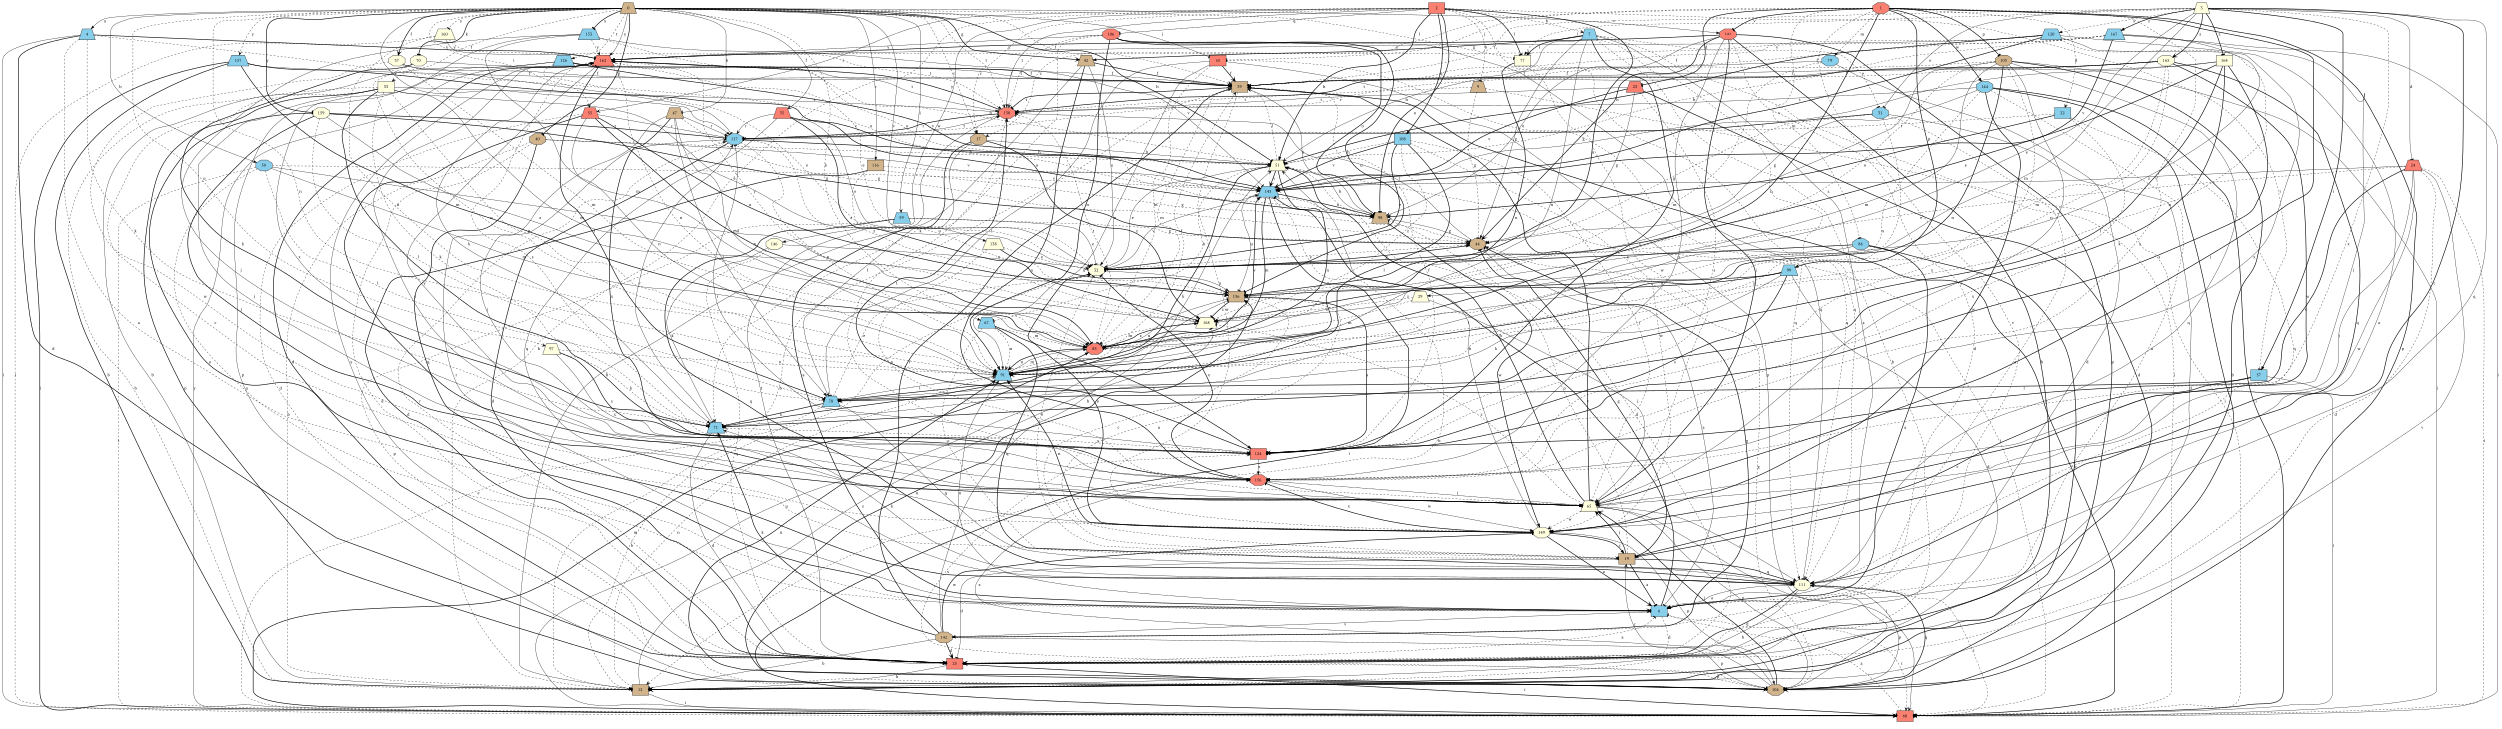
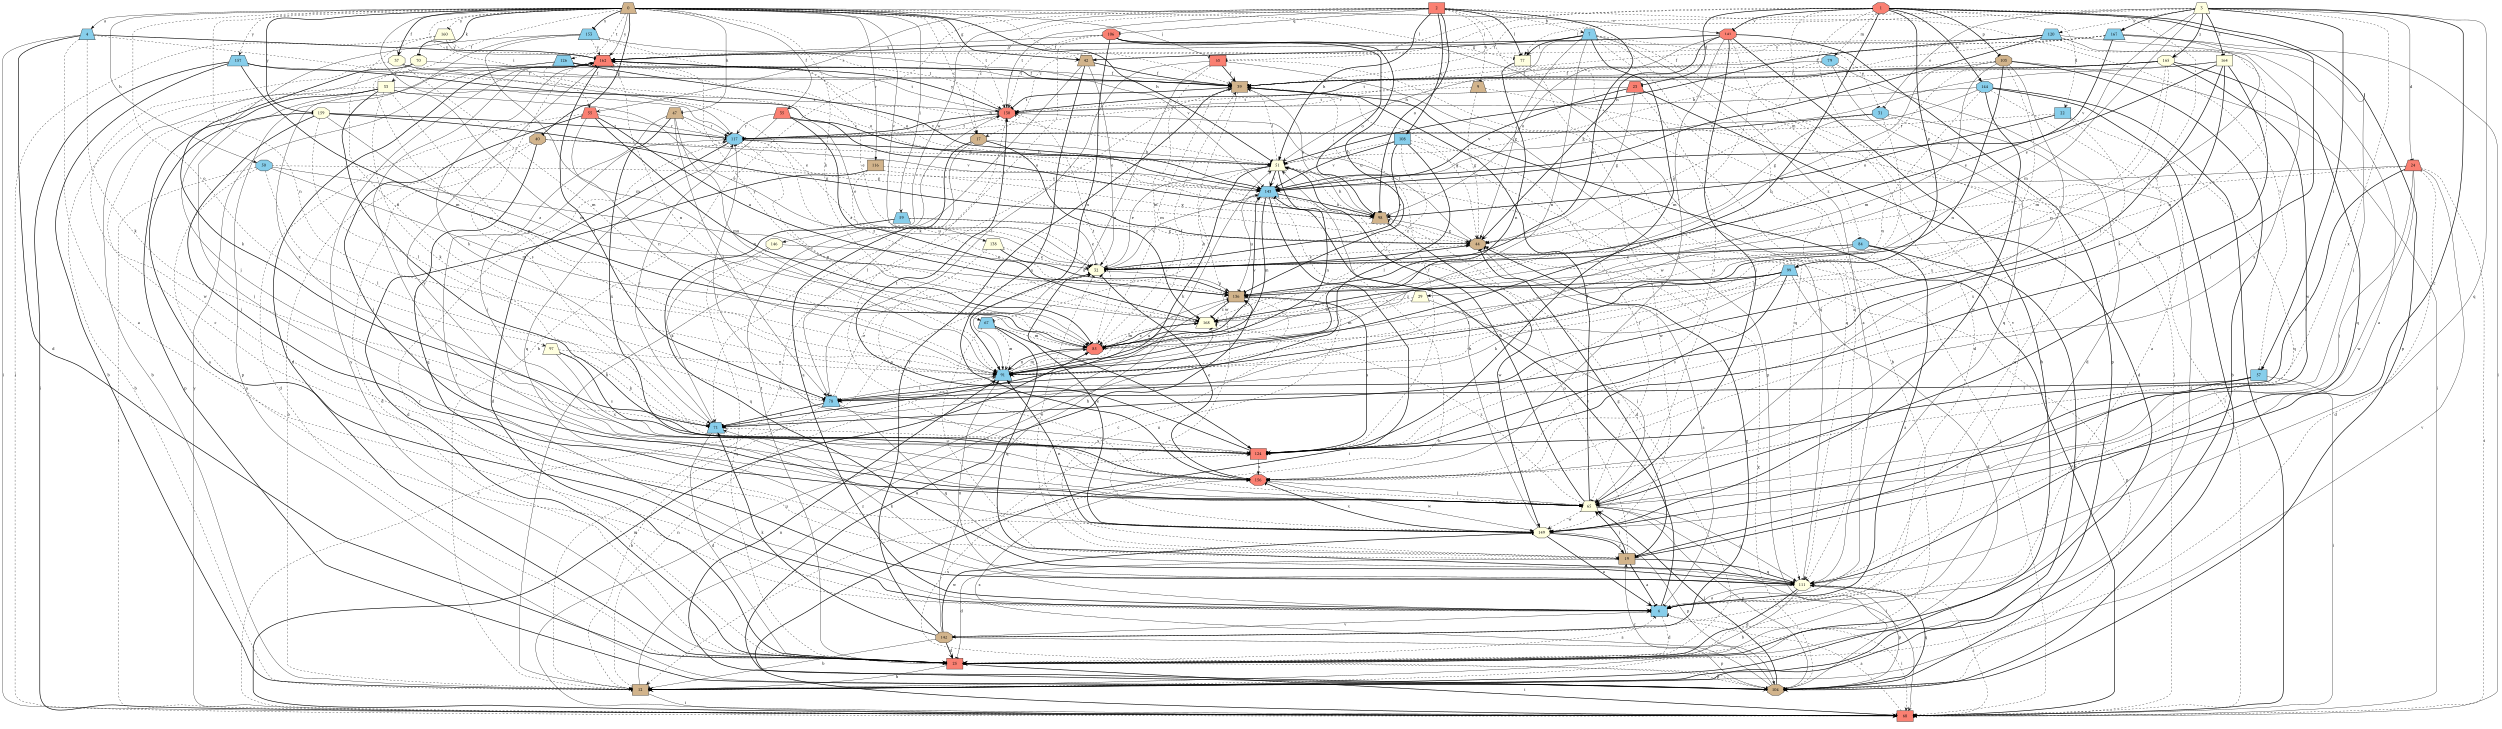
none -> (1386, 127)
(1154, 199) -> (1154, 199)
(2165, 339) -> (2006, 308)
(717, 672) -> (2130, 507)
